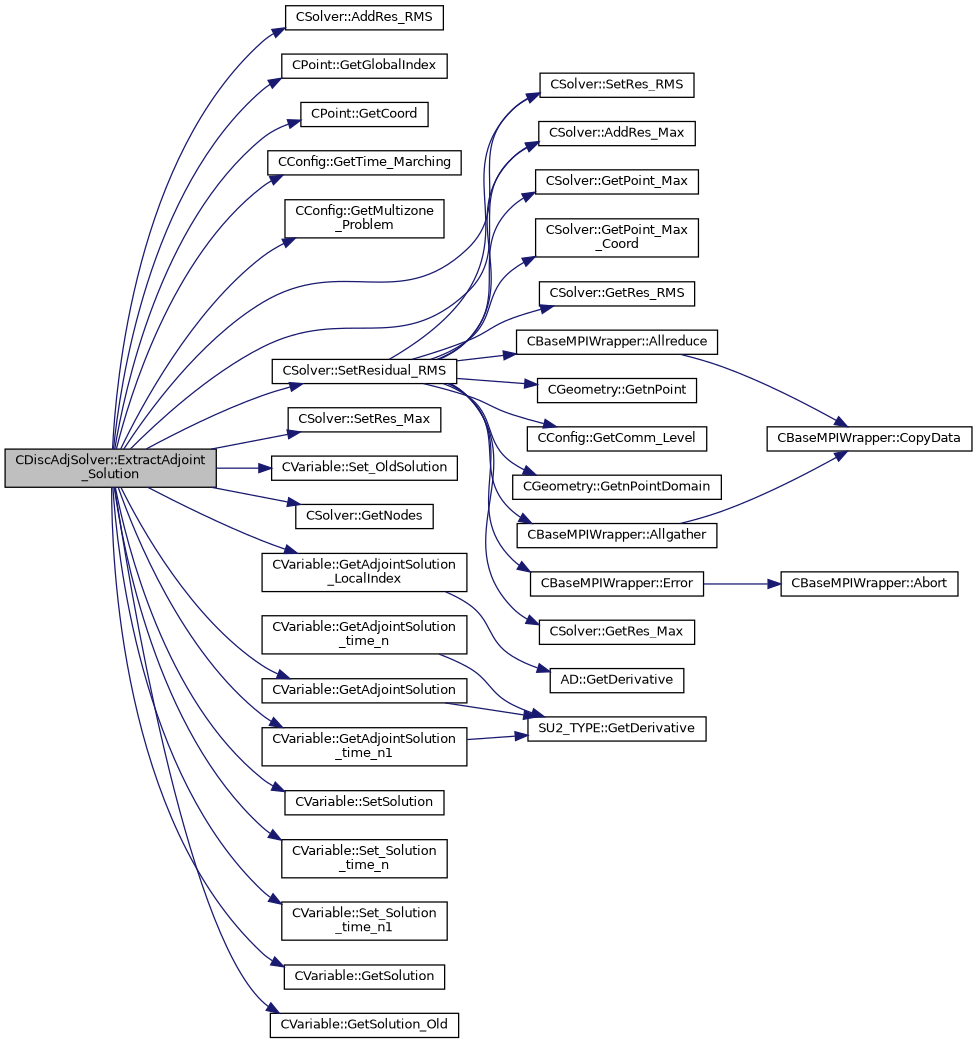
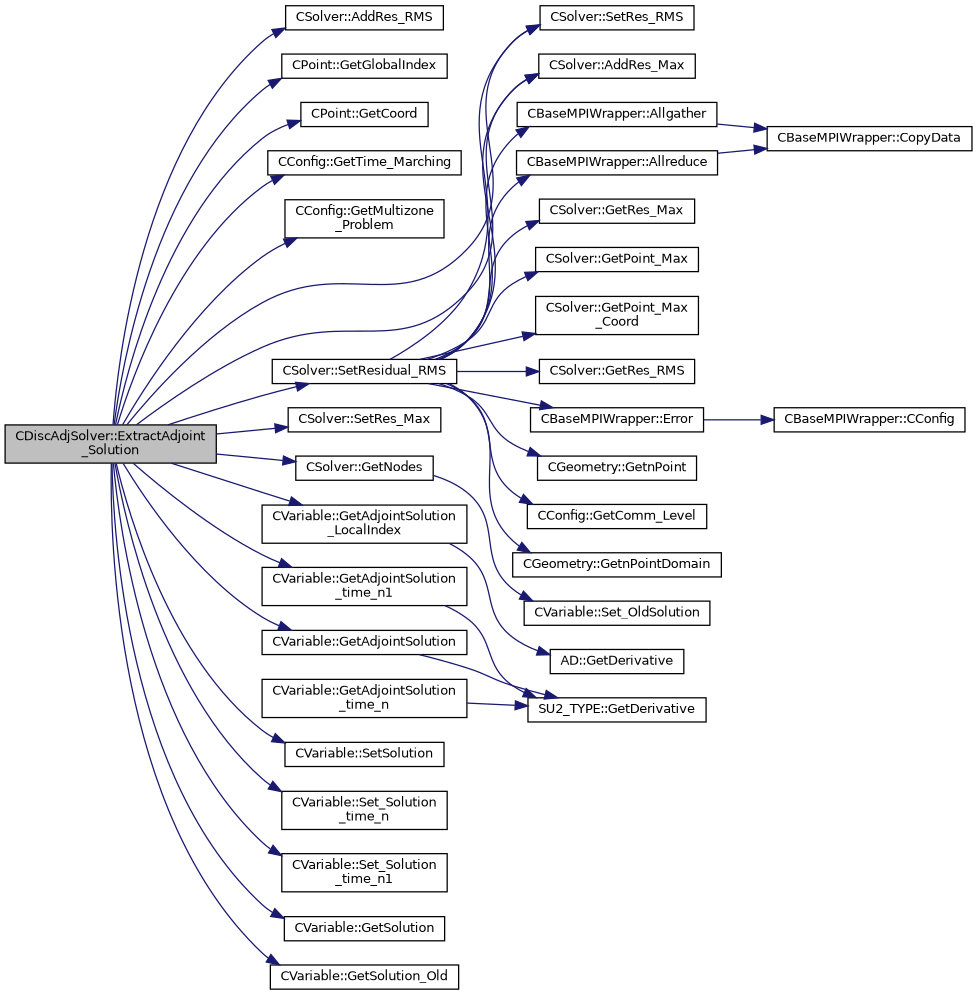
(238, 468) -> (488, 527)
(870, 584) -> (870, 420)
